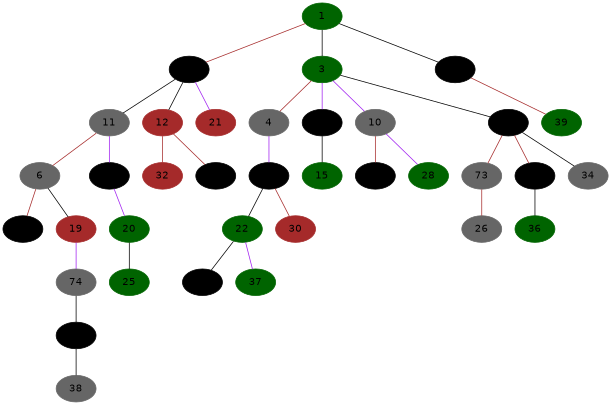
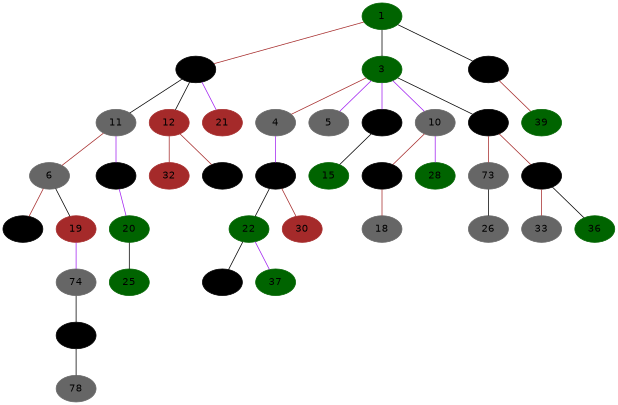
none -> (329, 123)
(588, 176) -> none
(482, 203) -> (488, 203)
none -> (382, 229)
none -> (542, 229)
(76, 389) -> (76, 389)
